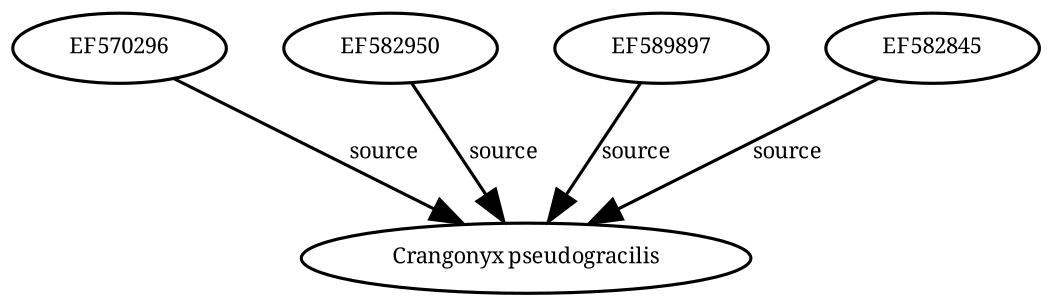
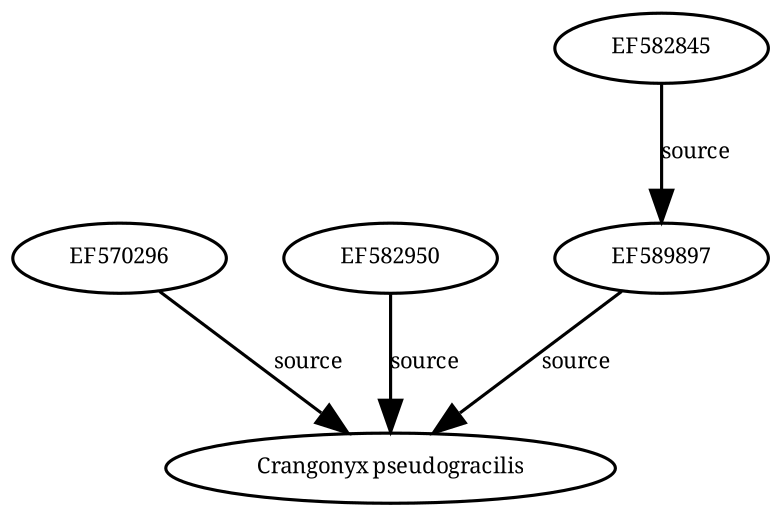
(748, 144) -> (662, 137)
